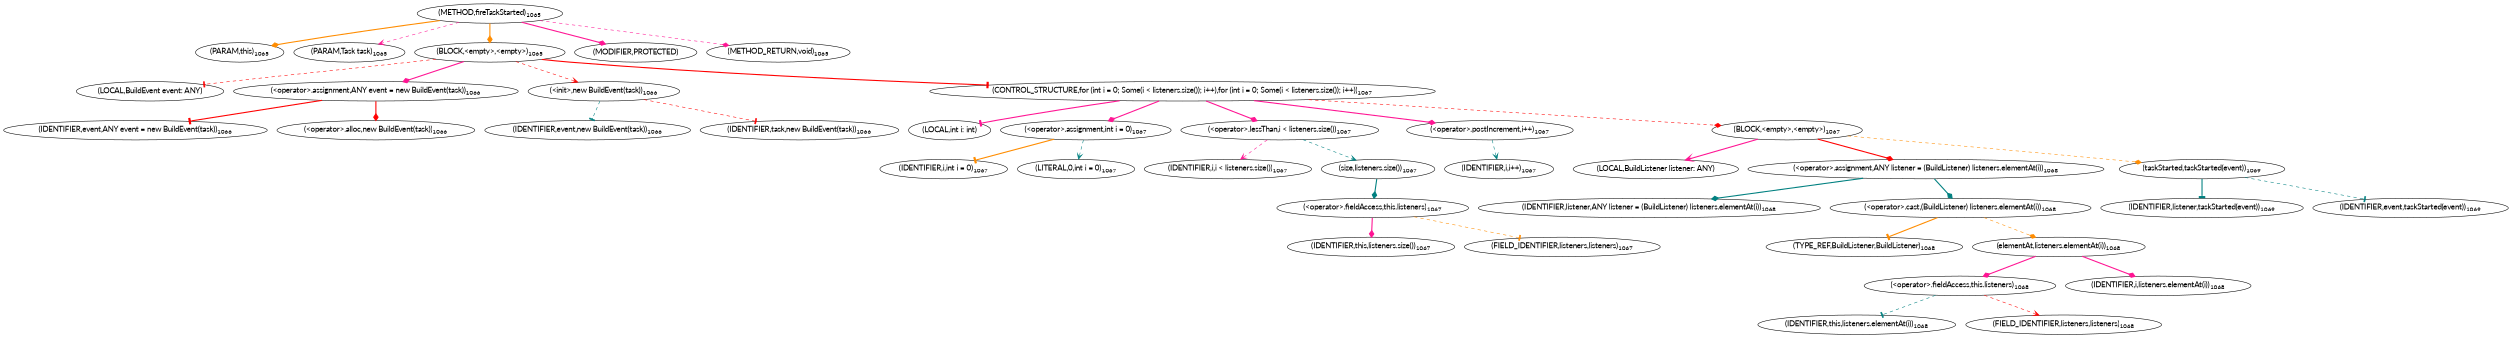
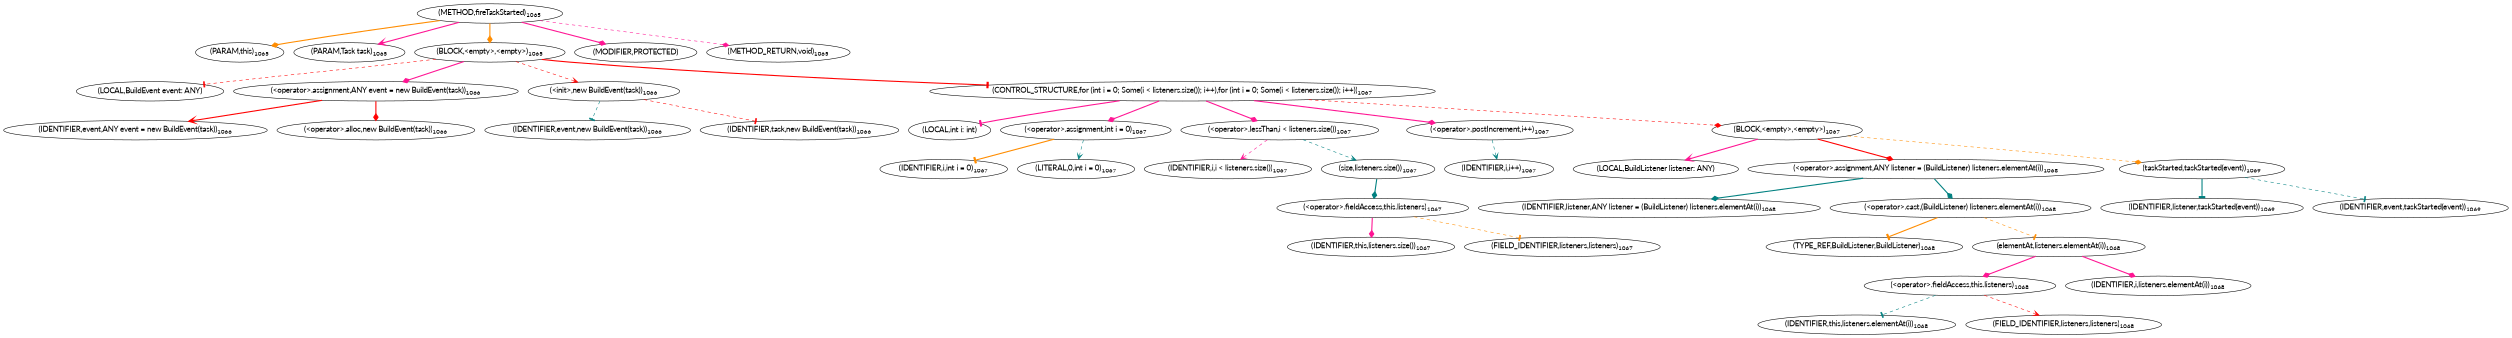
(421, 32) -> (421, 32)
(257, 111) -> (258, 110)
(2007, 226) -> (2009, 227)
